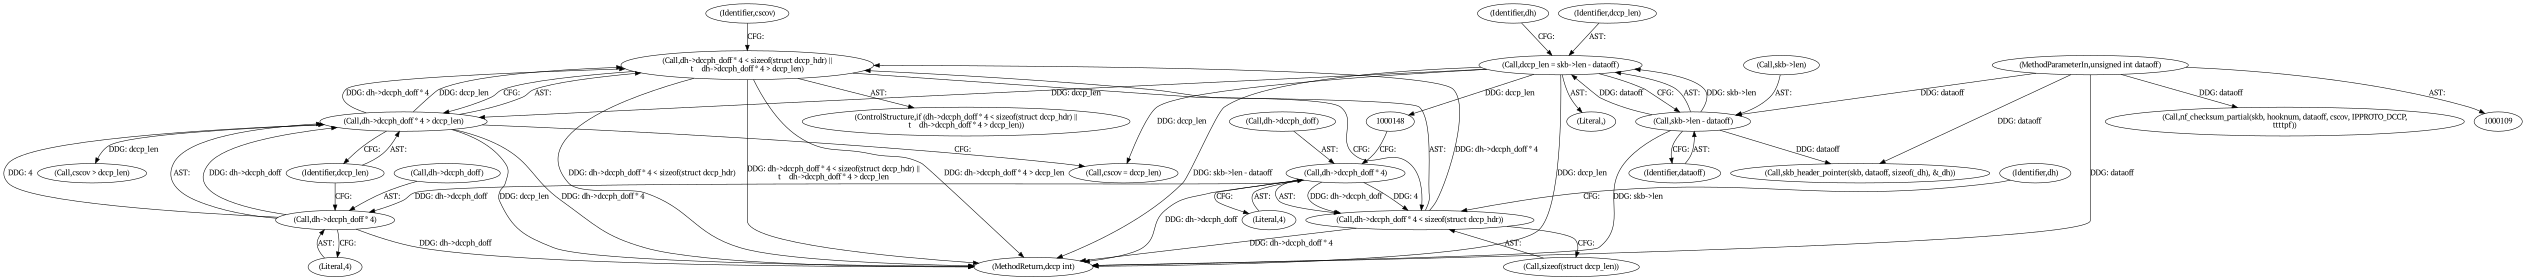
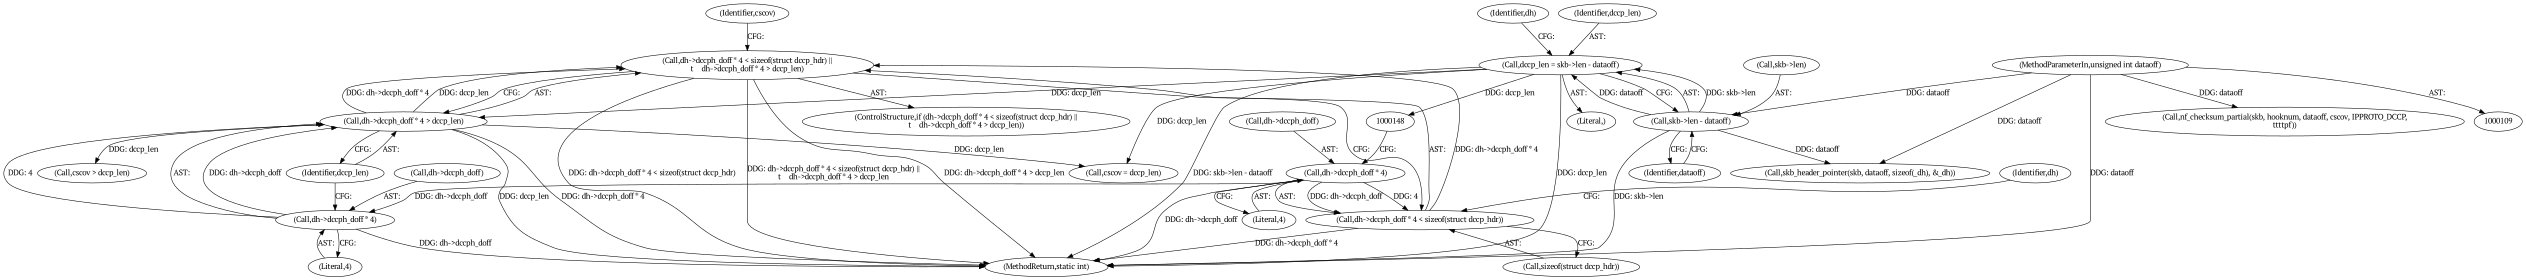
(964, 150) -> (979, 150)
(1703, 150) -> (1700, 150)
(1033, 267) -> (1046, 267)
(1571, 267) -> (1571, 267)
